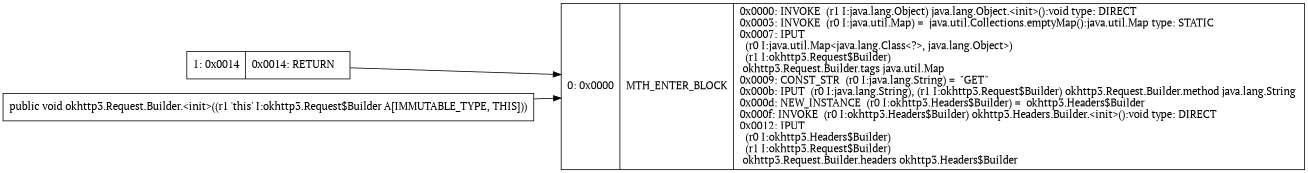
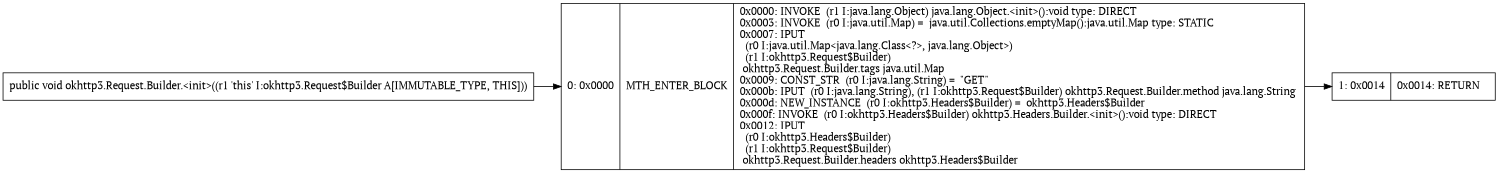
(452, 71) -> (1314, 87)
